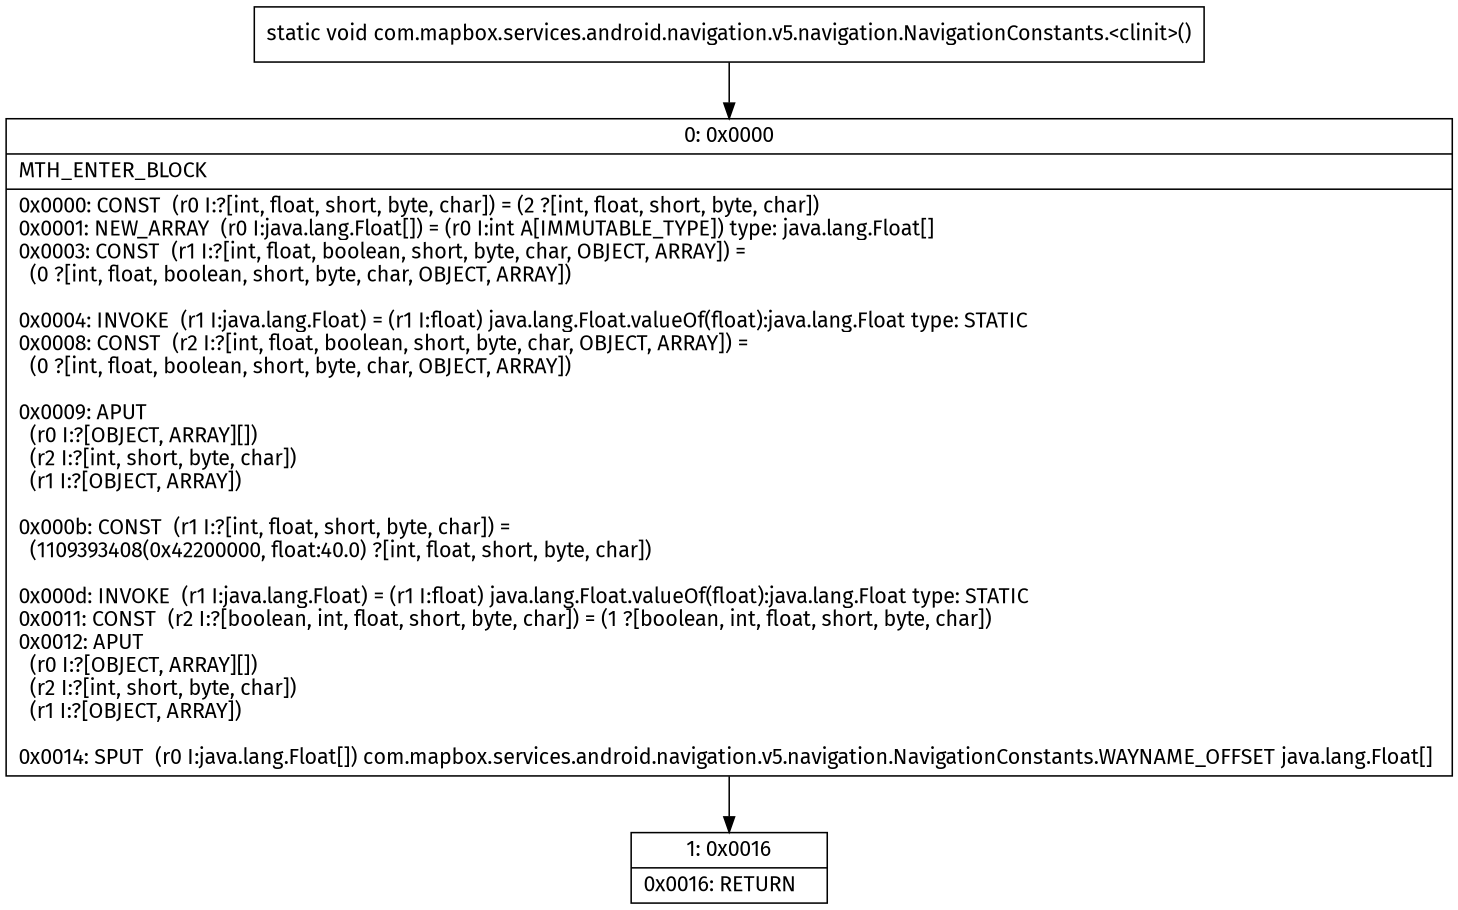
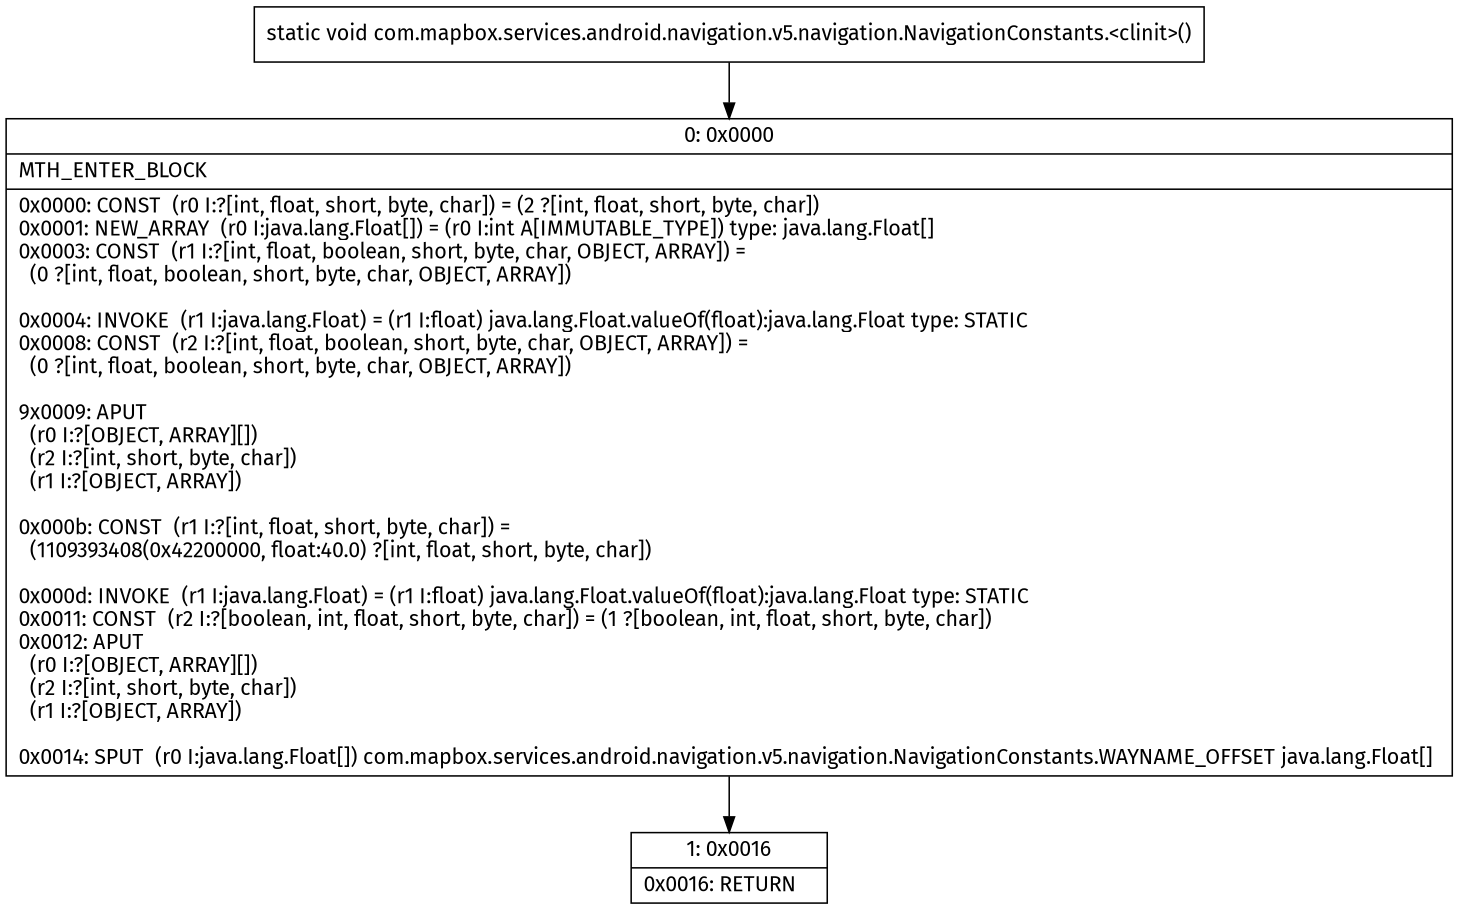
(89, 413) -> (89, 413)
